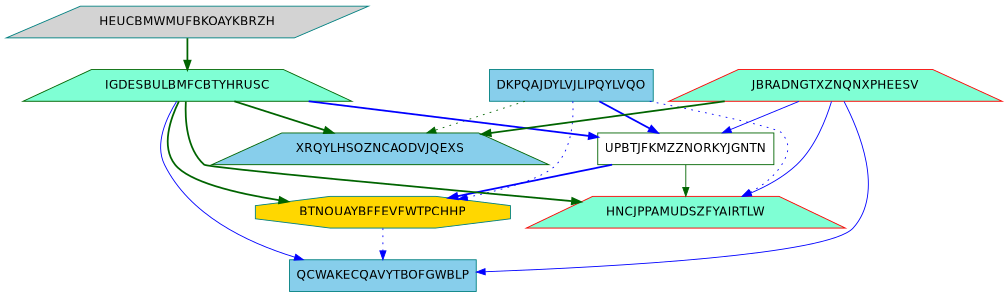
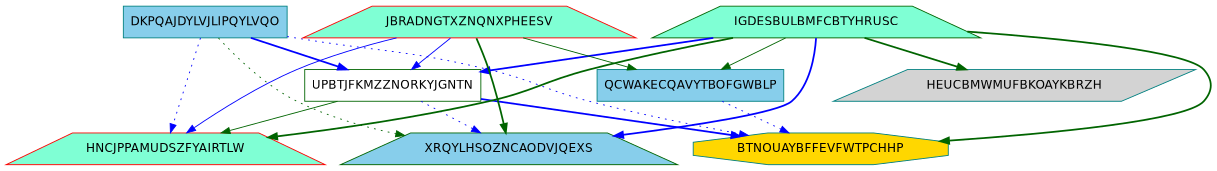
(187, 49) -> (911, 52)
(279, 116) -> (737, 117)
none -> (448, 116)
(194, 203) -> (757, 52)
(383, 240) -> (759, 119)
(738, 255) -> (575, 52)
